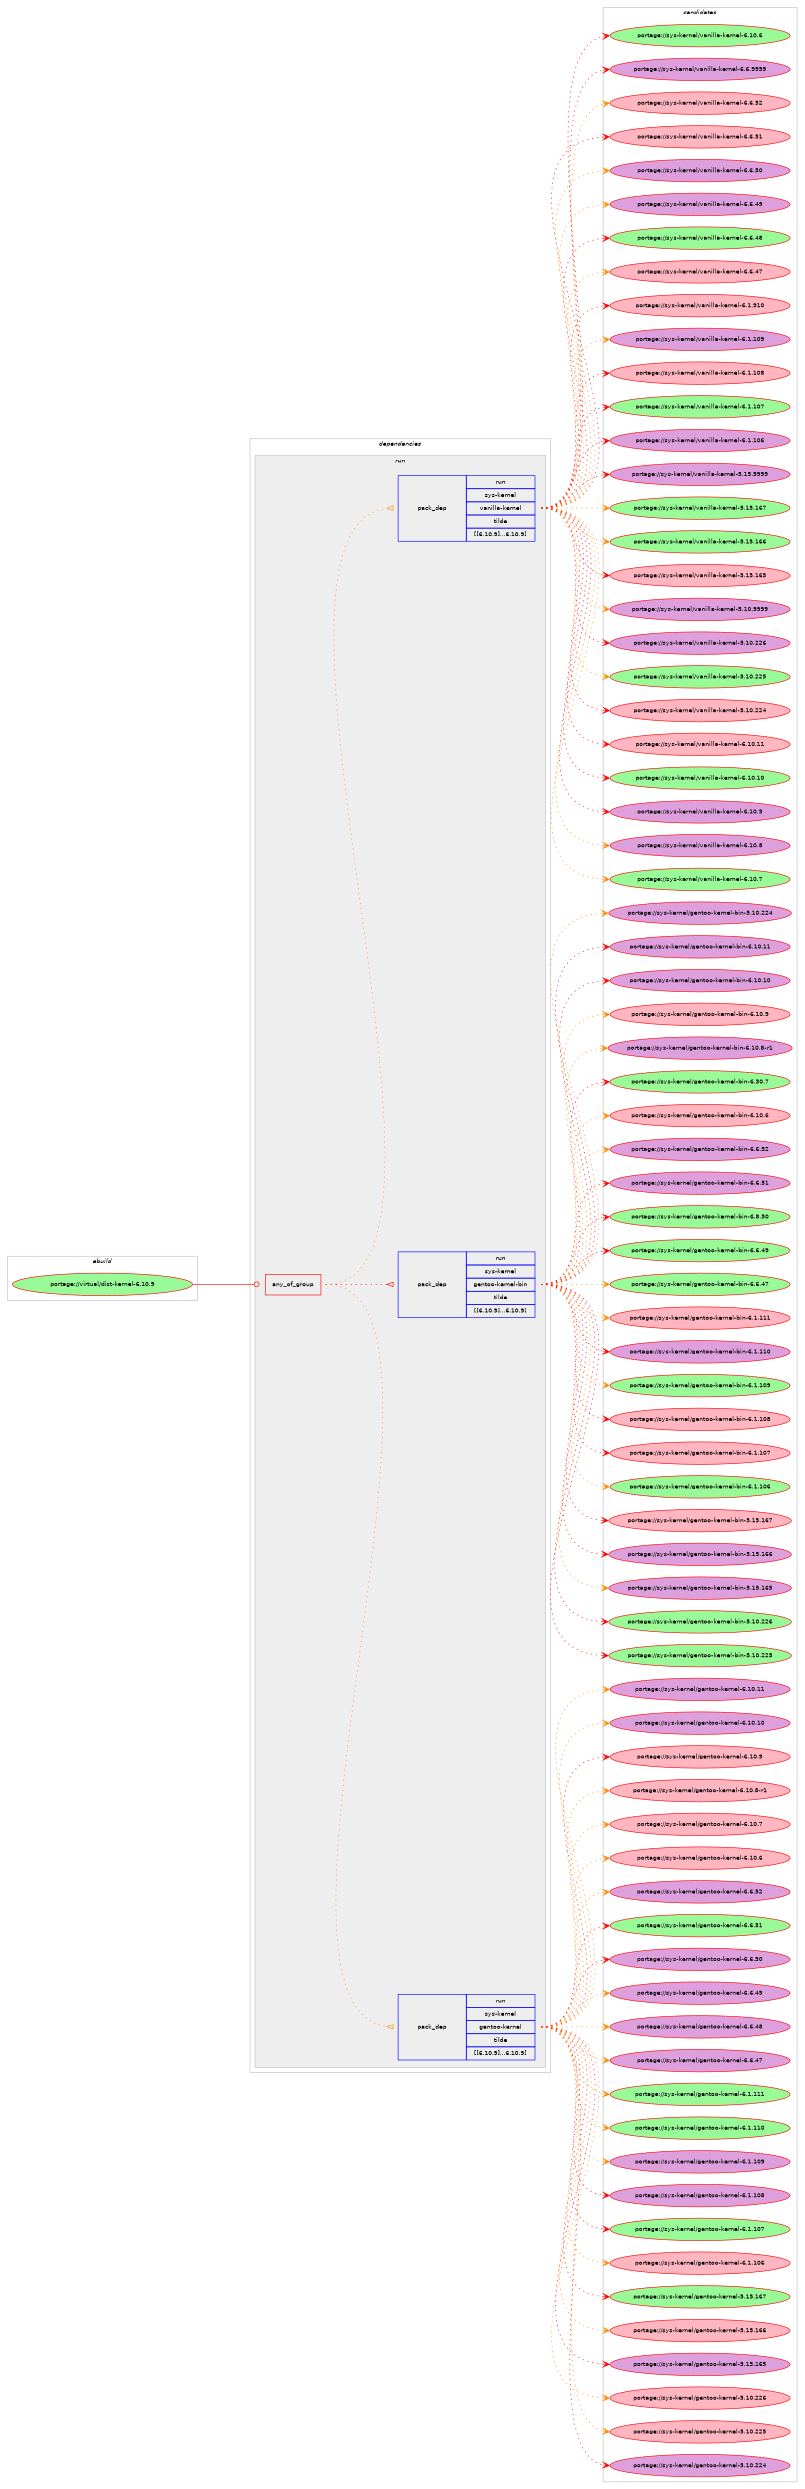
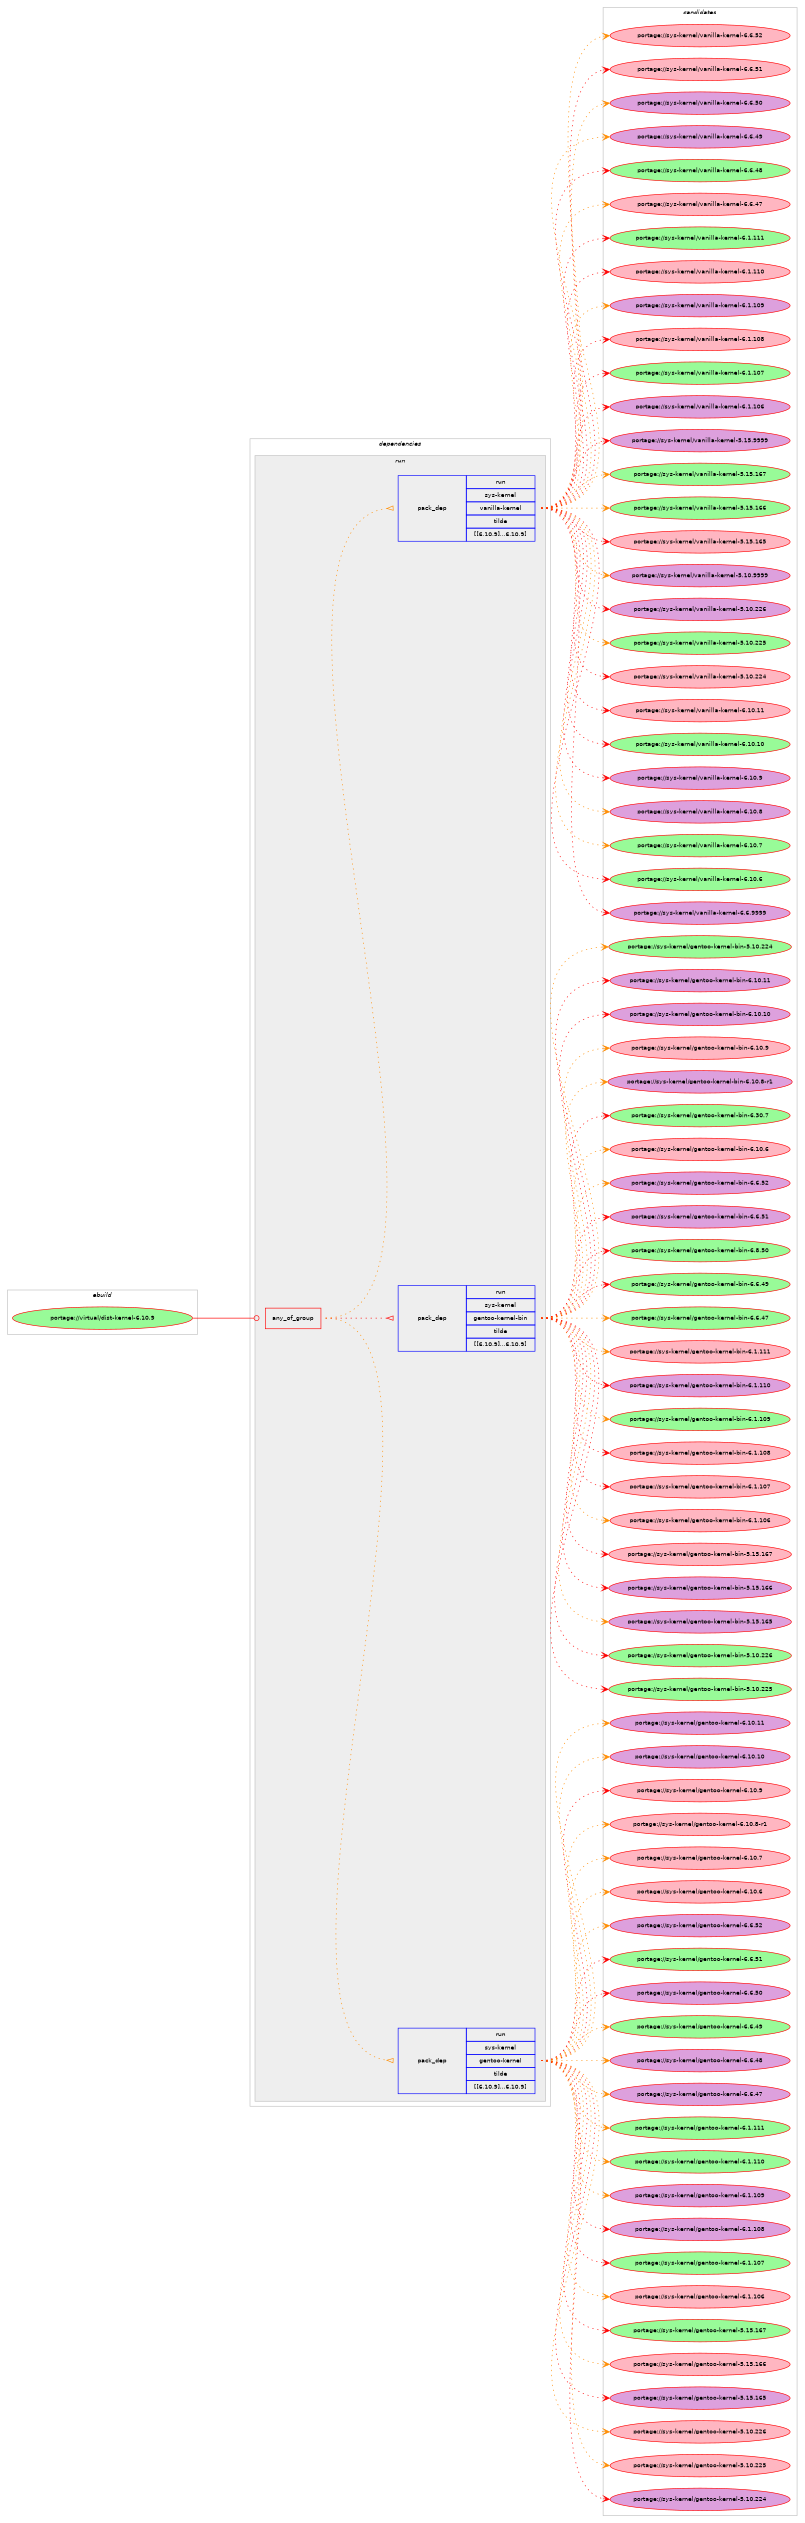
none -> (700, 238)
(700, 306) -> (700, 272)
(700, 913) -> (700, 947)
(700, 1487) -> (700, 1521)
(700, 1993) -> (700, 2027)
